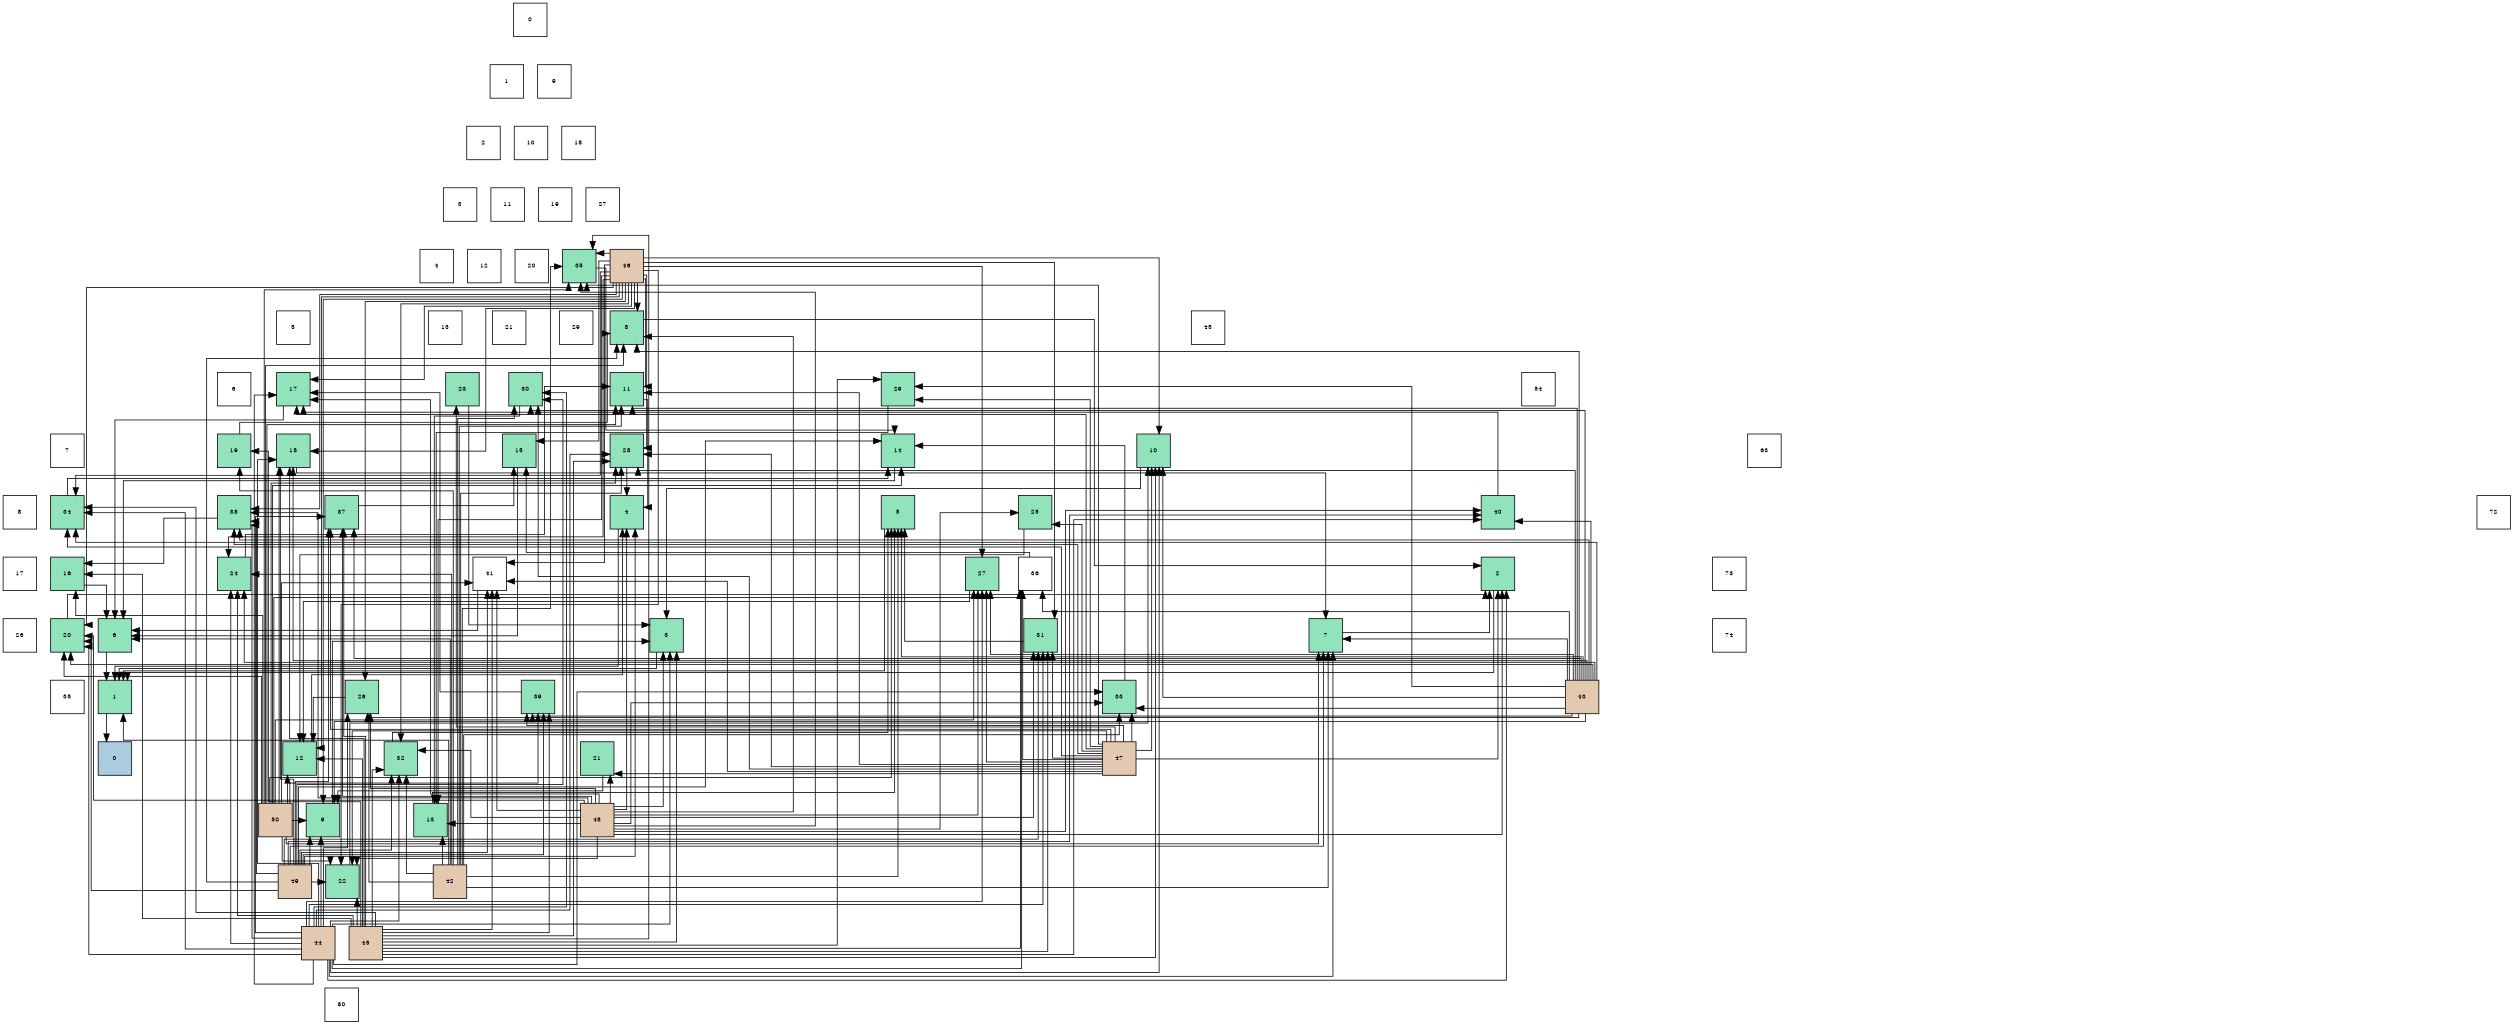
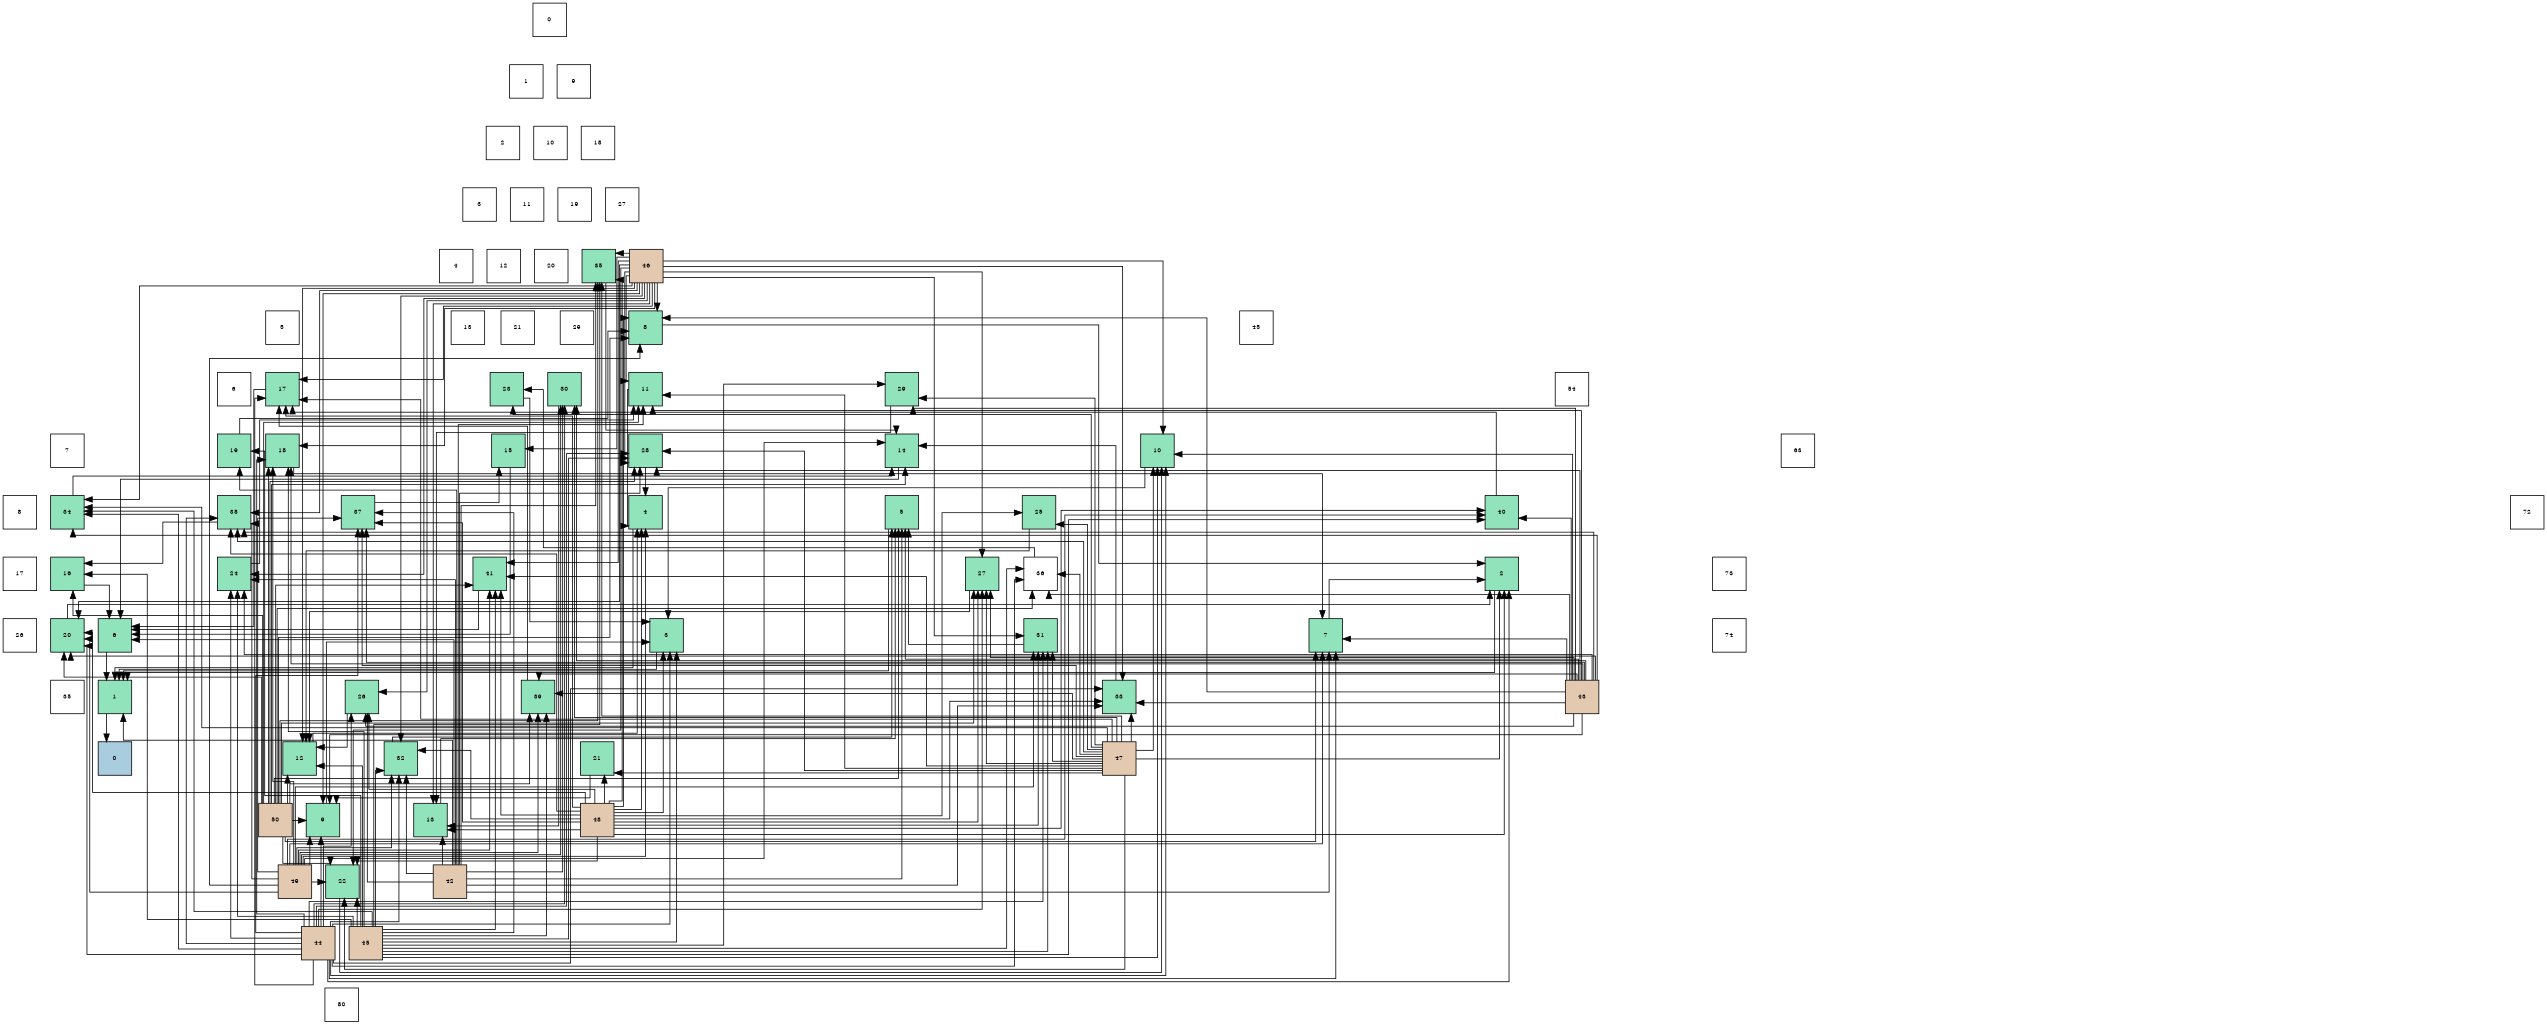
none -> (1096, 266)
(742, 552) -> (709, 548)
(490, 574) -> (490, 574)
